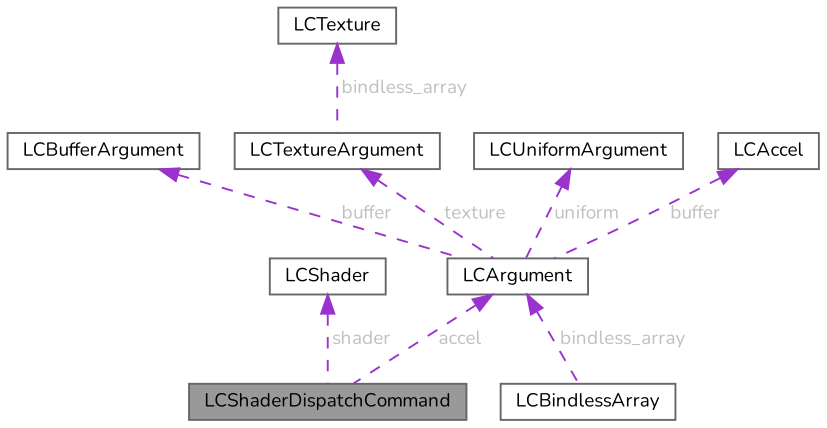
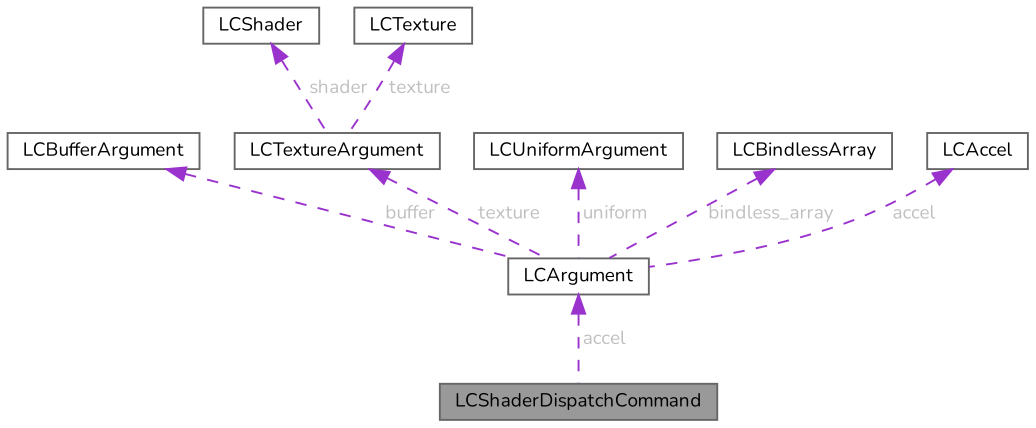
(403, 88) -> (418, 88)
(694, 214) -> (912, 214)
(558, 347) -> (683, 218)
(328, 349) -> (304, 96)
